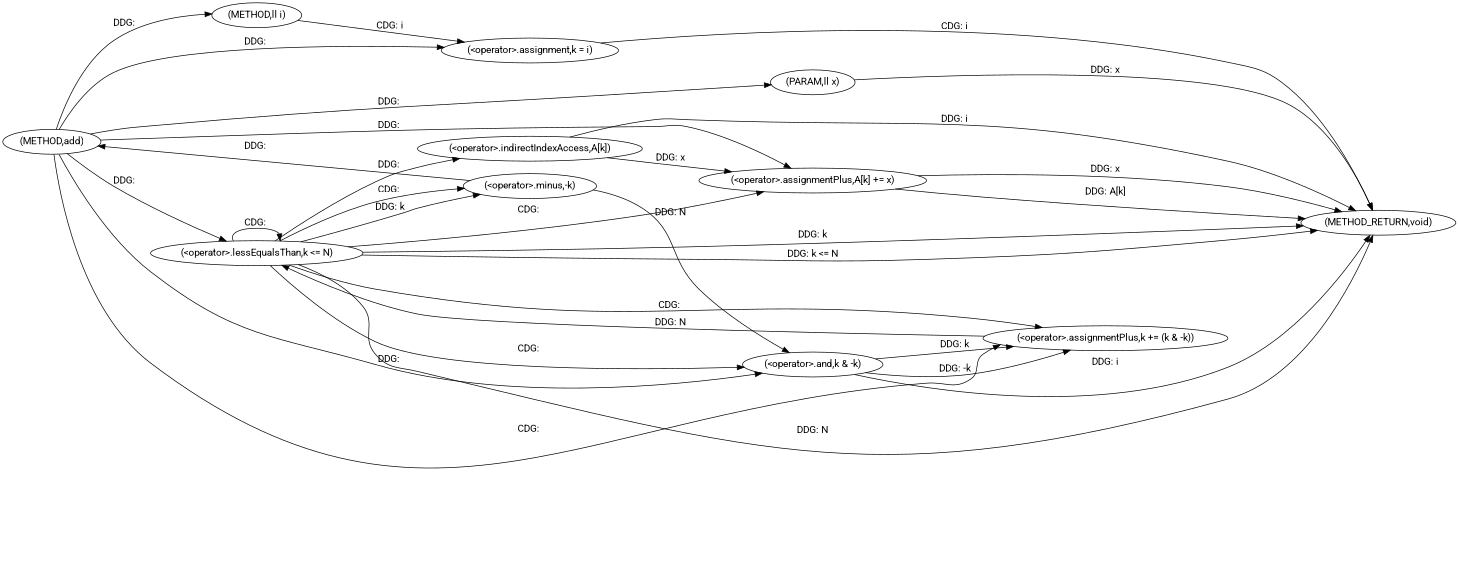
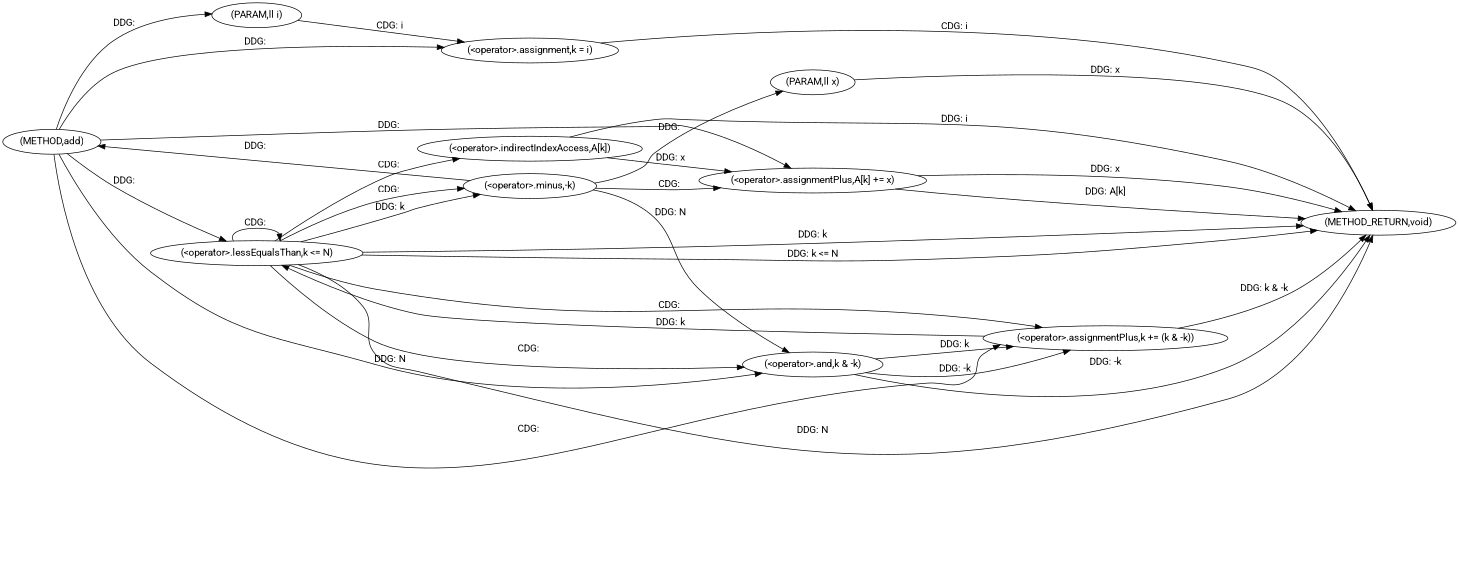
(257, 15) -> (257, 15)
(427, 105) -> (682, 135)
(390, 165) -> (390, 165)
(553, 227) -> (655, 190)
none -> (1277, 299)
(671, 323) -> (671, 323)
(390, 359) -> (390, 359)
(1105, 362) -> (1105, 362)
